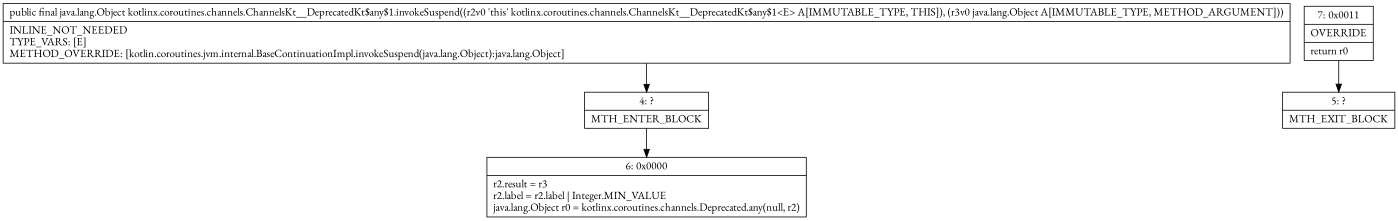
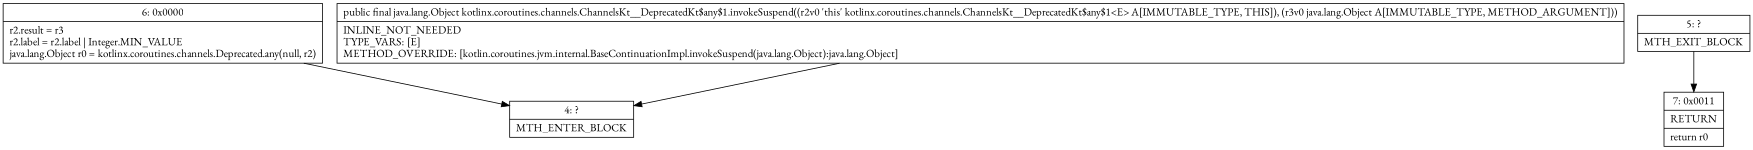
(1339, 33) -> (1694, 119)
(1339, 72) -> (1694, 68)
(647, 139) -> (403, 84)
